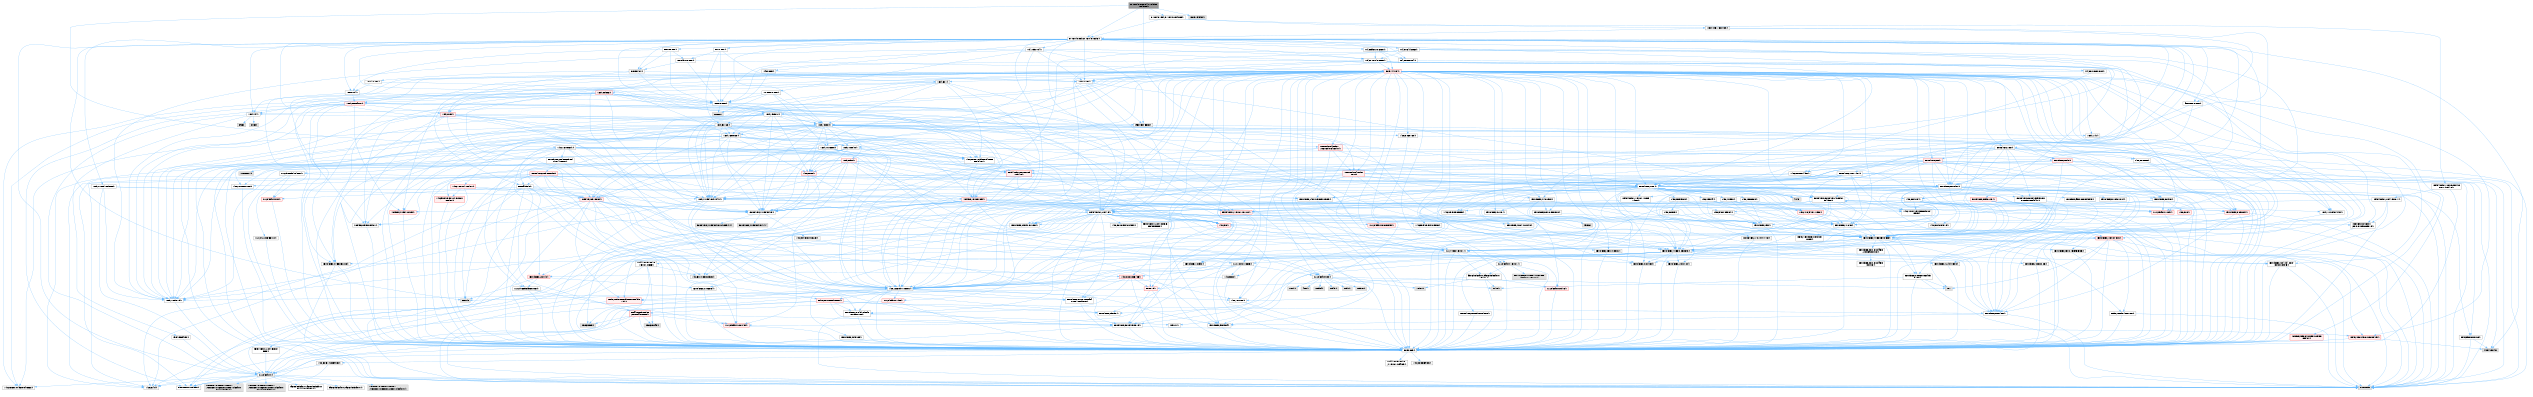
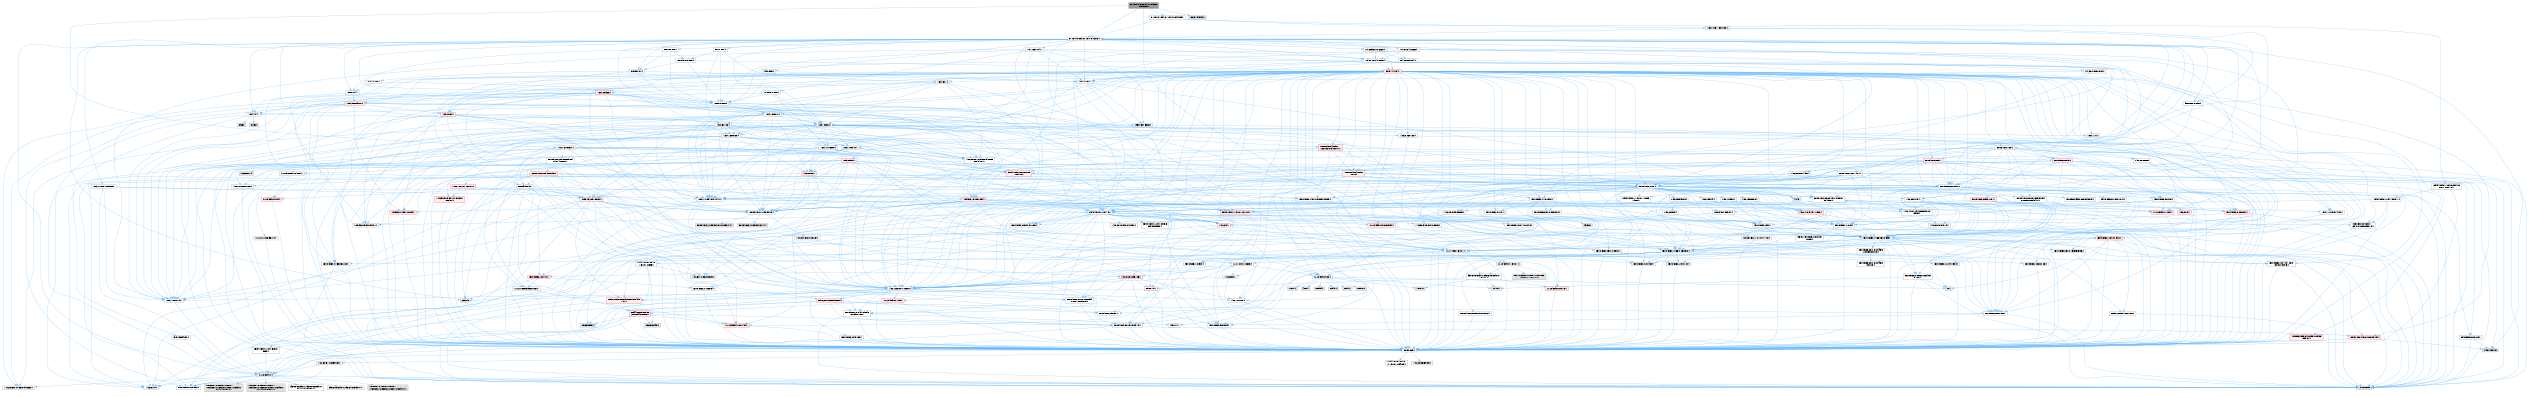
(718, 114) -> none
